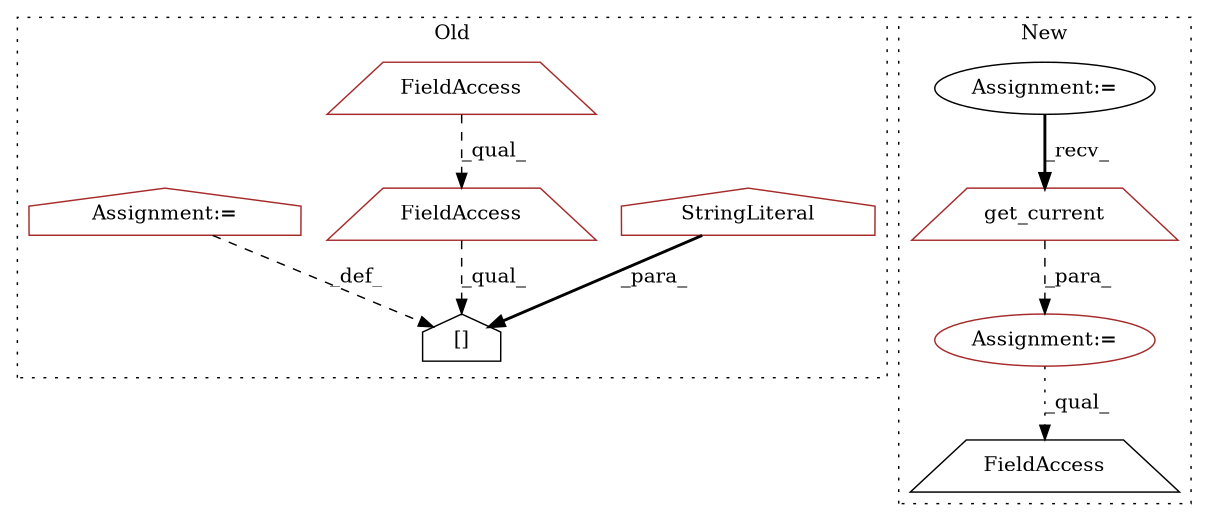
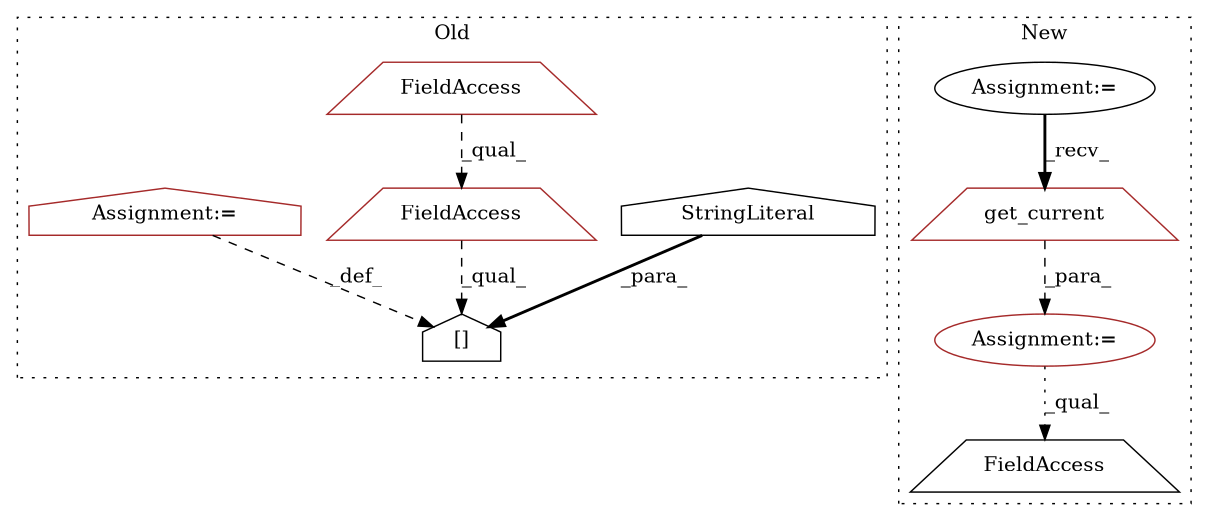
(748, 214) -> (748, 214)
